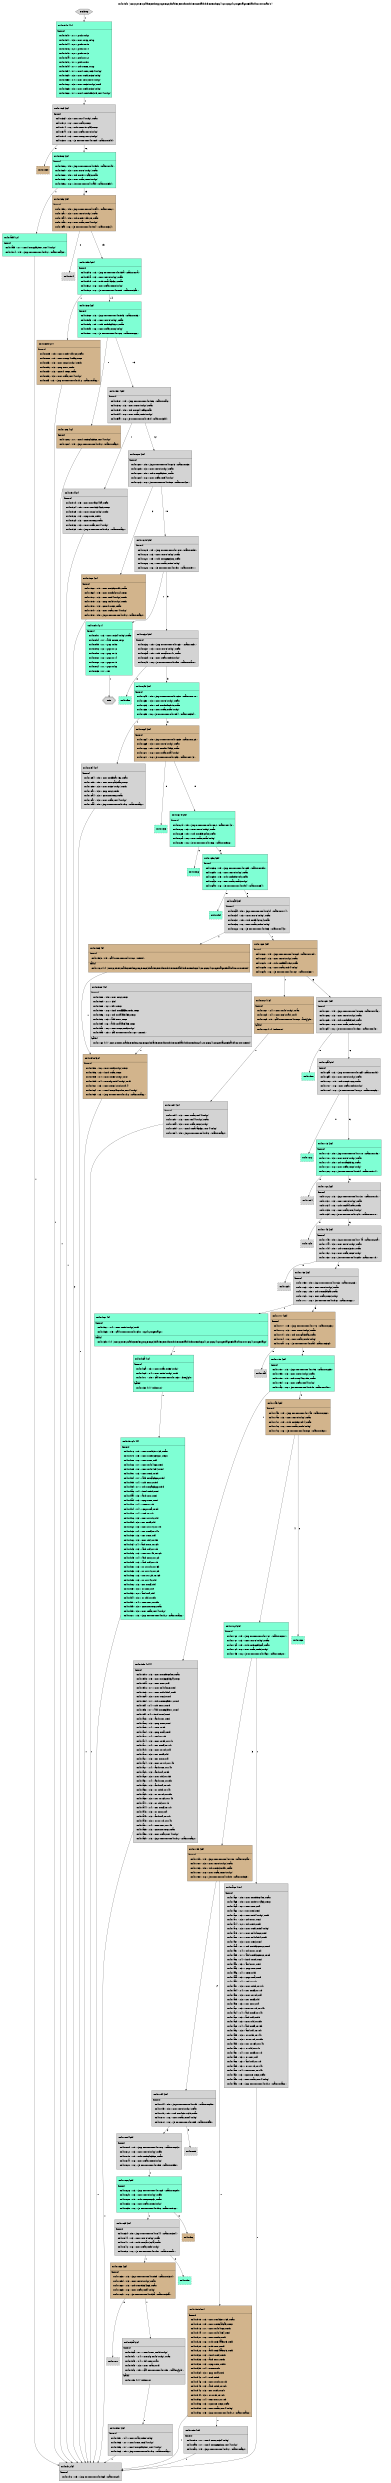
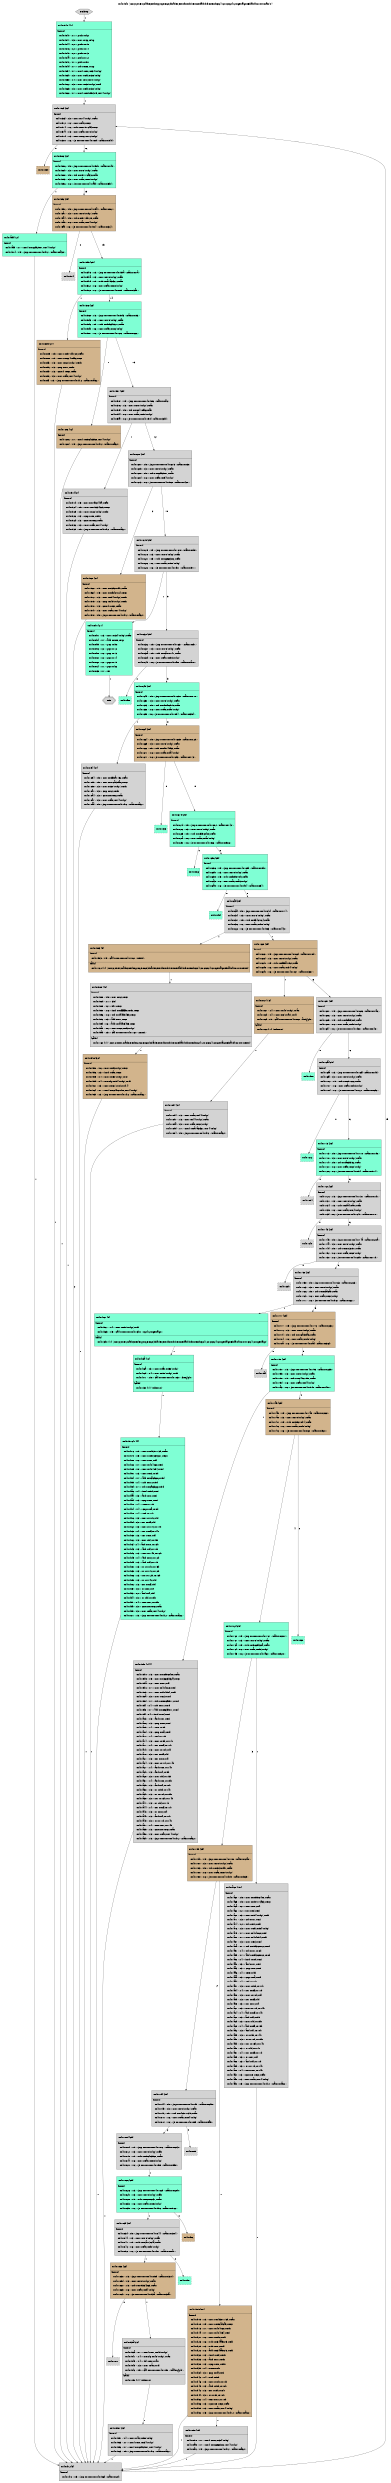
(82, 1007) -> (170, 977)
none -> (385, 1302)
